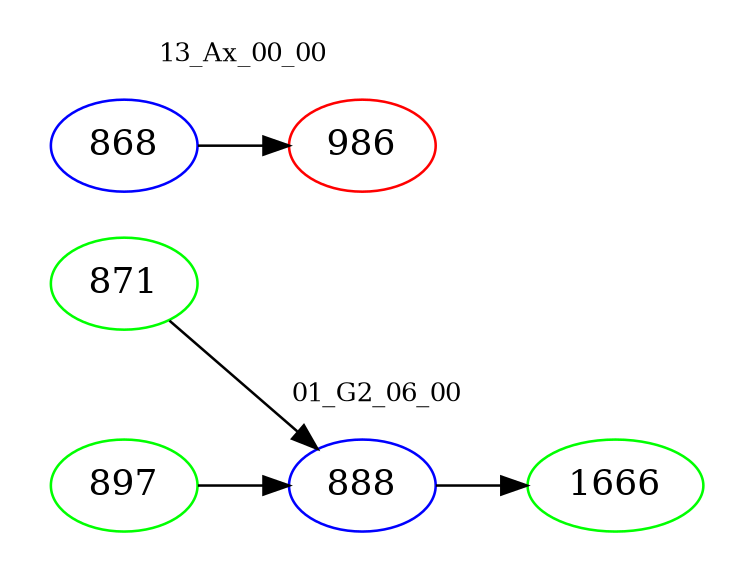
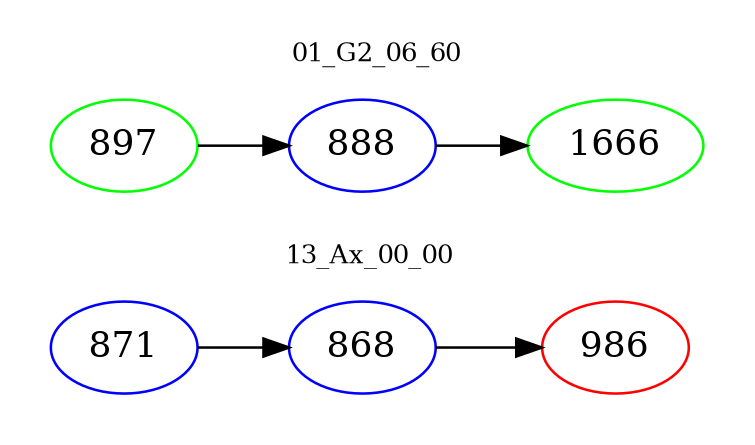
(124, 284) -> (124, 348)
(246, 387) -> (231, 348)
(377, 395) -> (377, 55)
